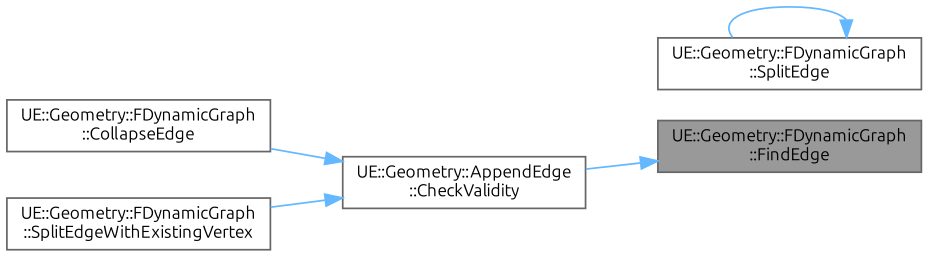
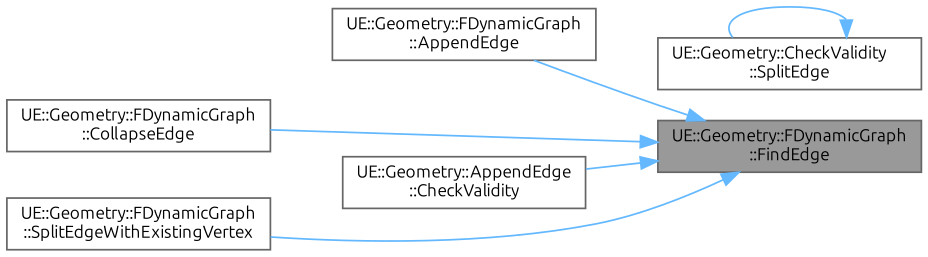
none -> (464, 34)
(790, 64) -> (790, 64)
(298, 154) -> (455, 136)
(298, 204) -> (501, 236)
